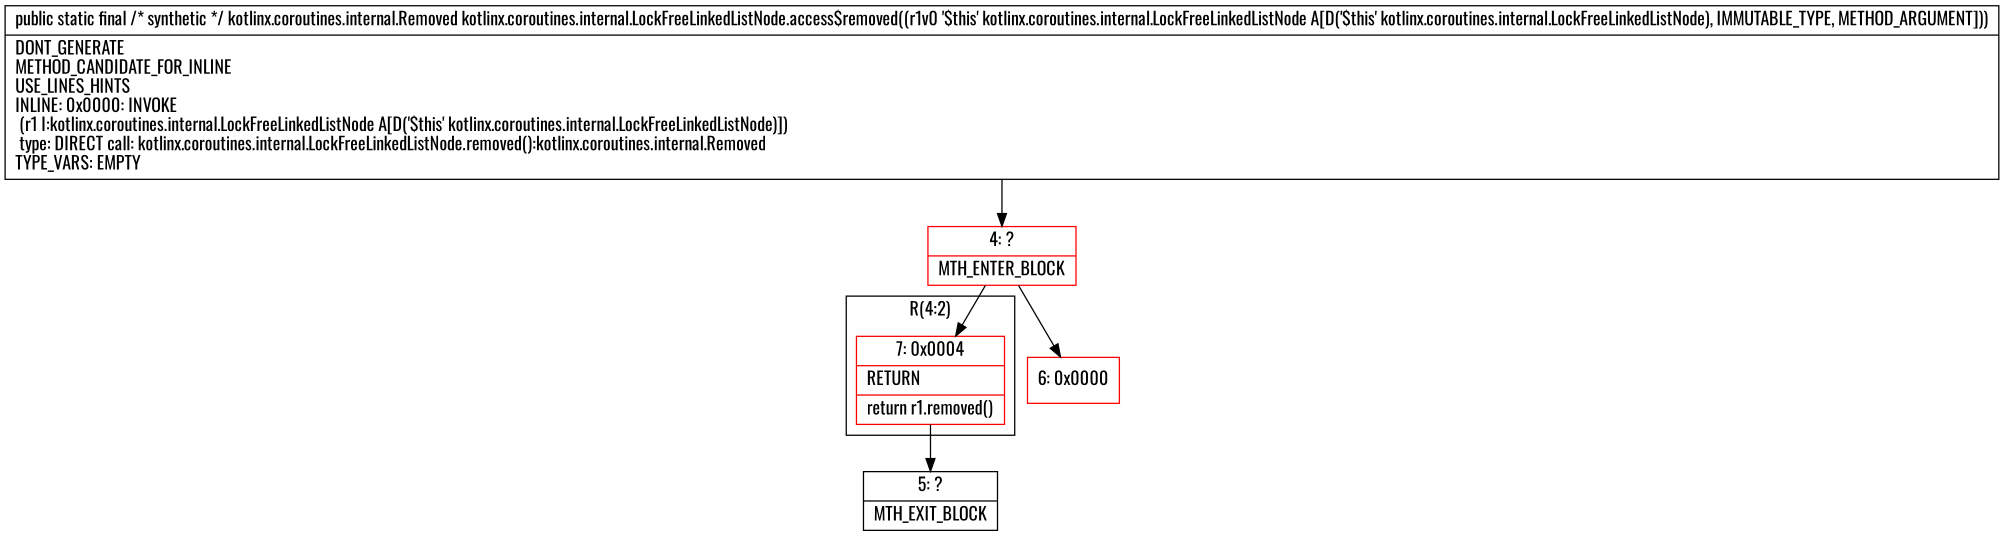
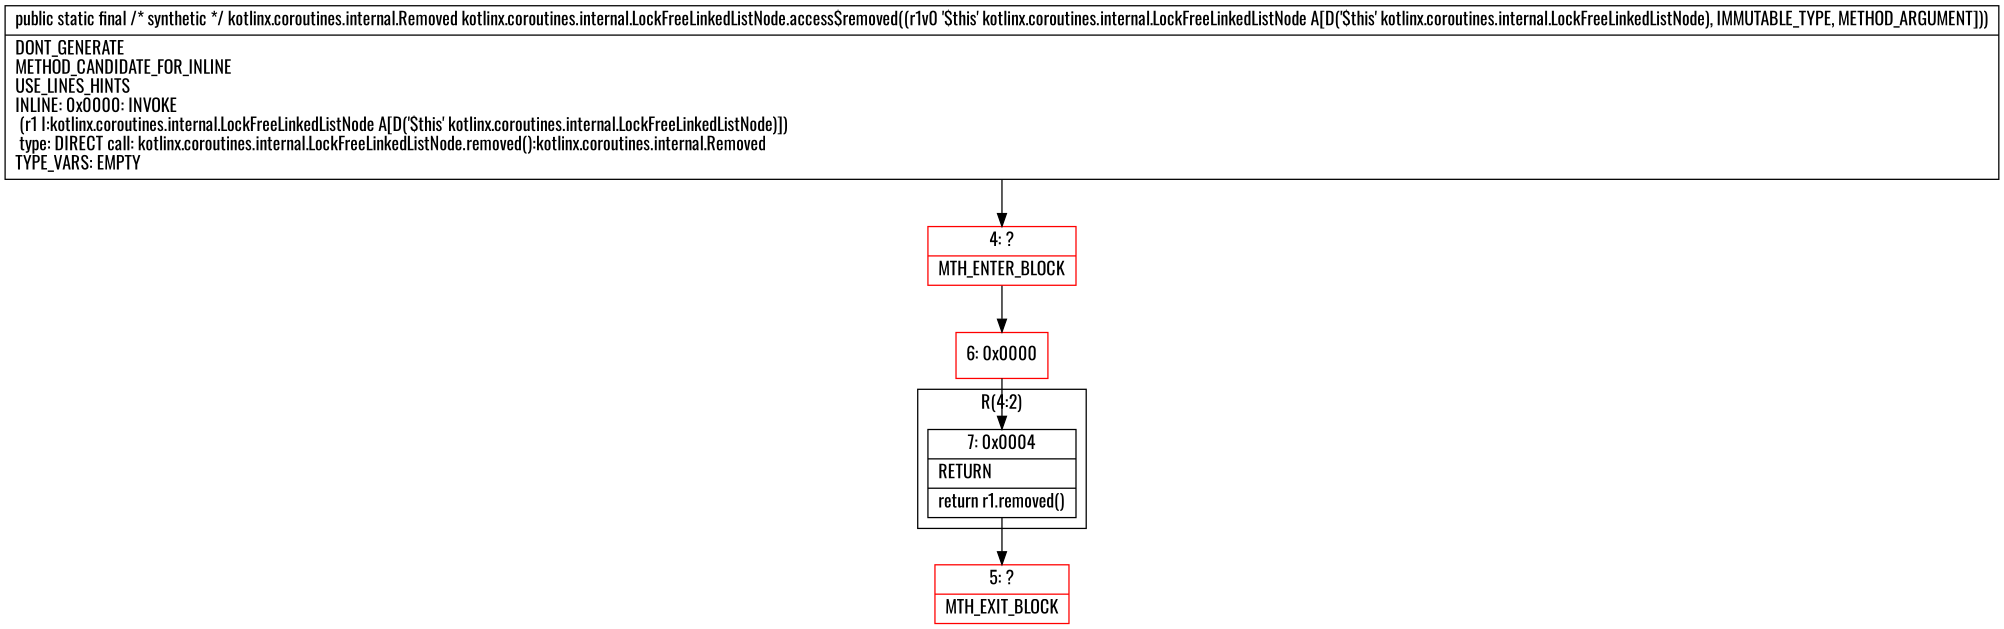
(974, 305) -> (1002, 397)
(930, 380) -> (1002, 474)
(930, 501) -> (1002, 594)
